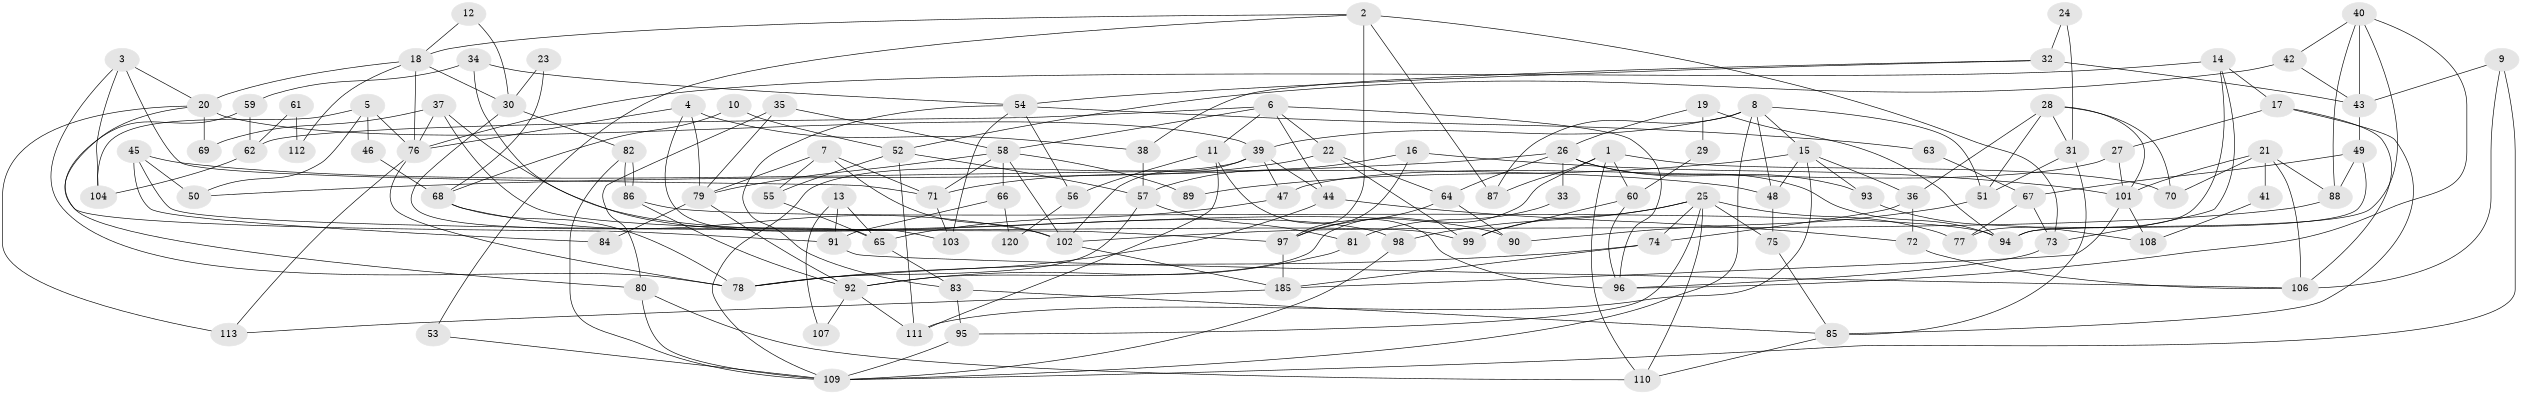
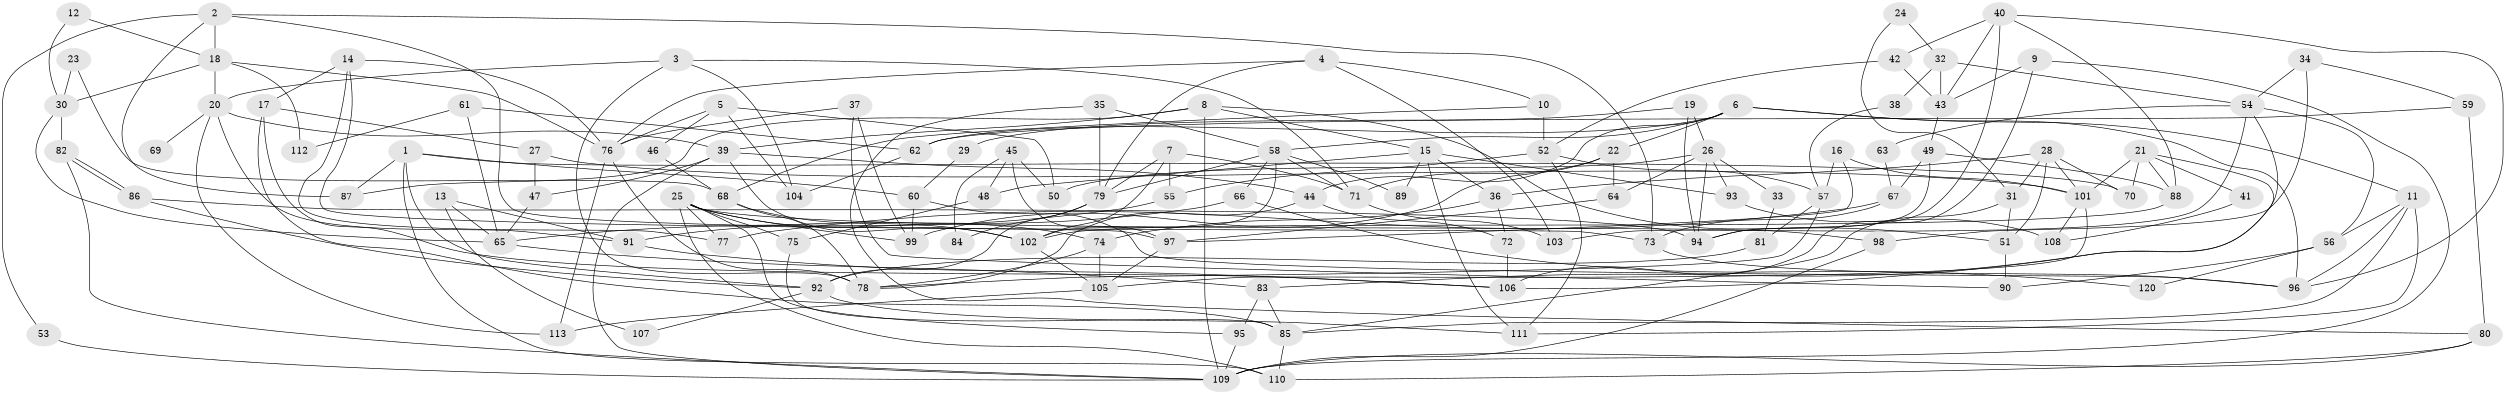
(325, 125) -> none
(913, 137) -> (1435, 76)
(1764, 151) -> none
none -> (482, 174)
(1481, 220) -> (2169, 270)
(1283, 289) -> (1100, 289)
none -> (1934, 322)
